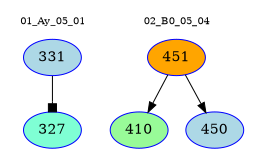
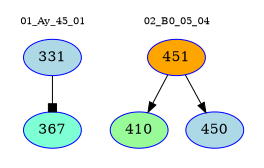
(53, 22) -> (53, 22)
(52, 130) -> (52, 130)
